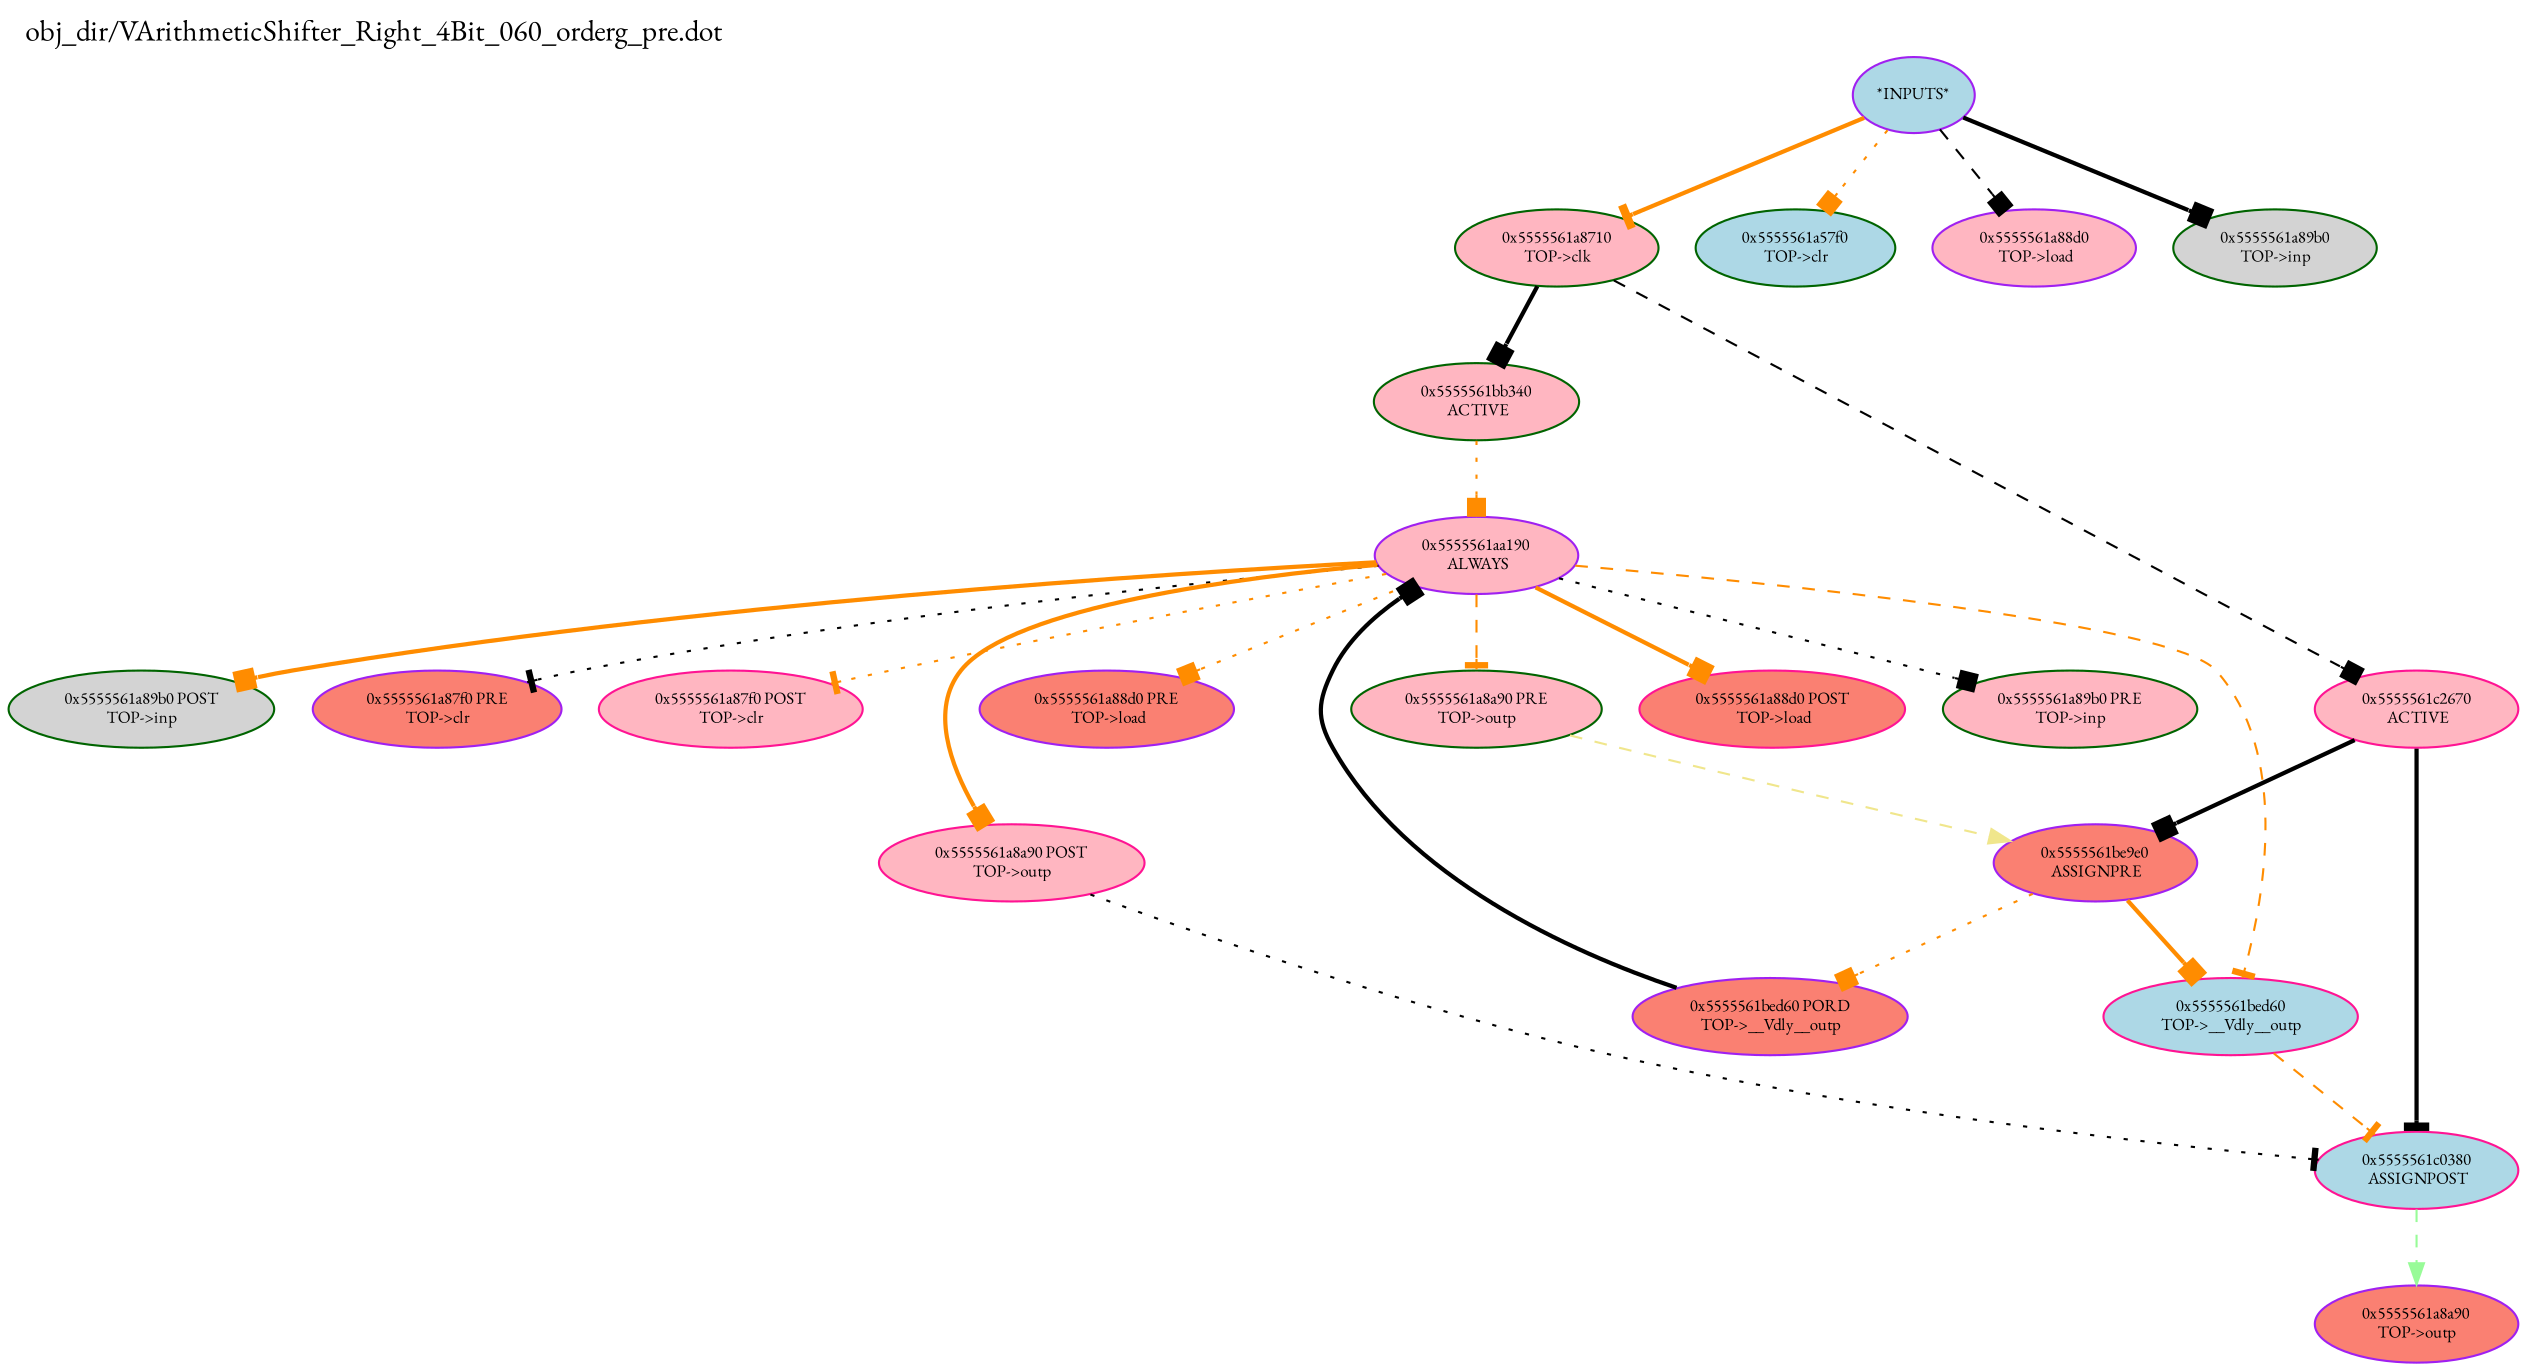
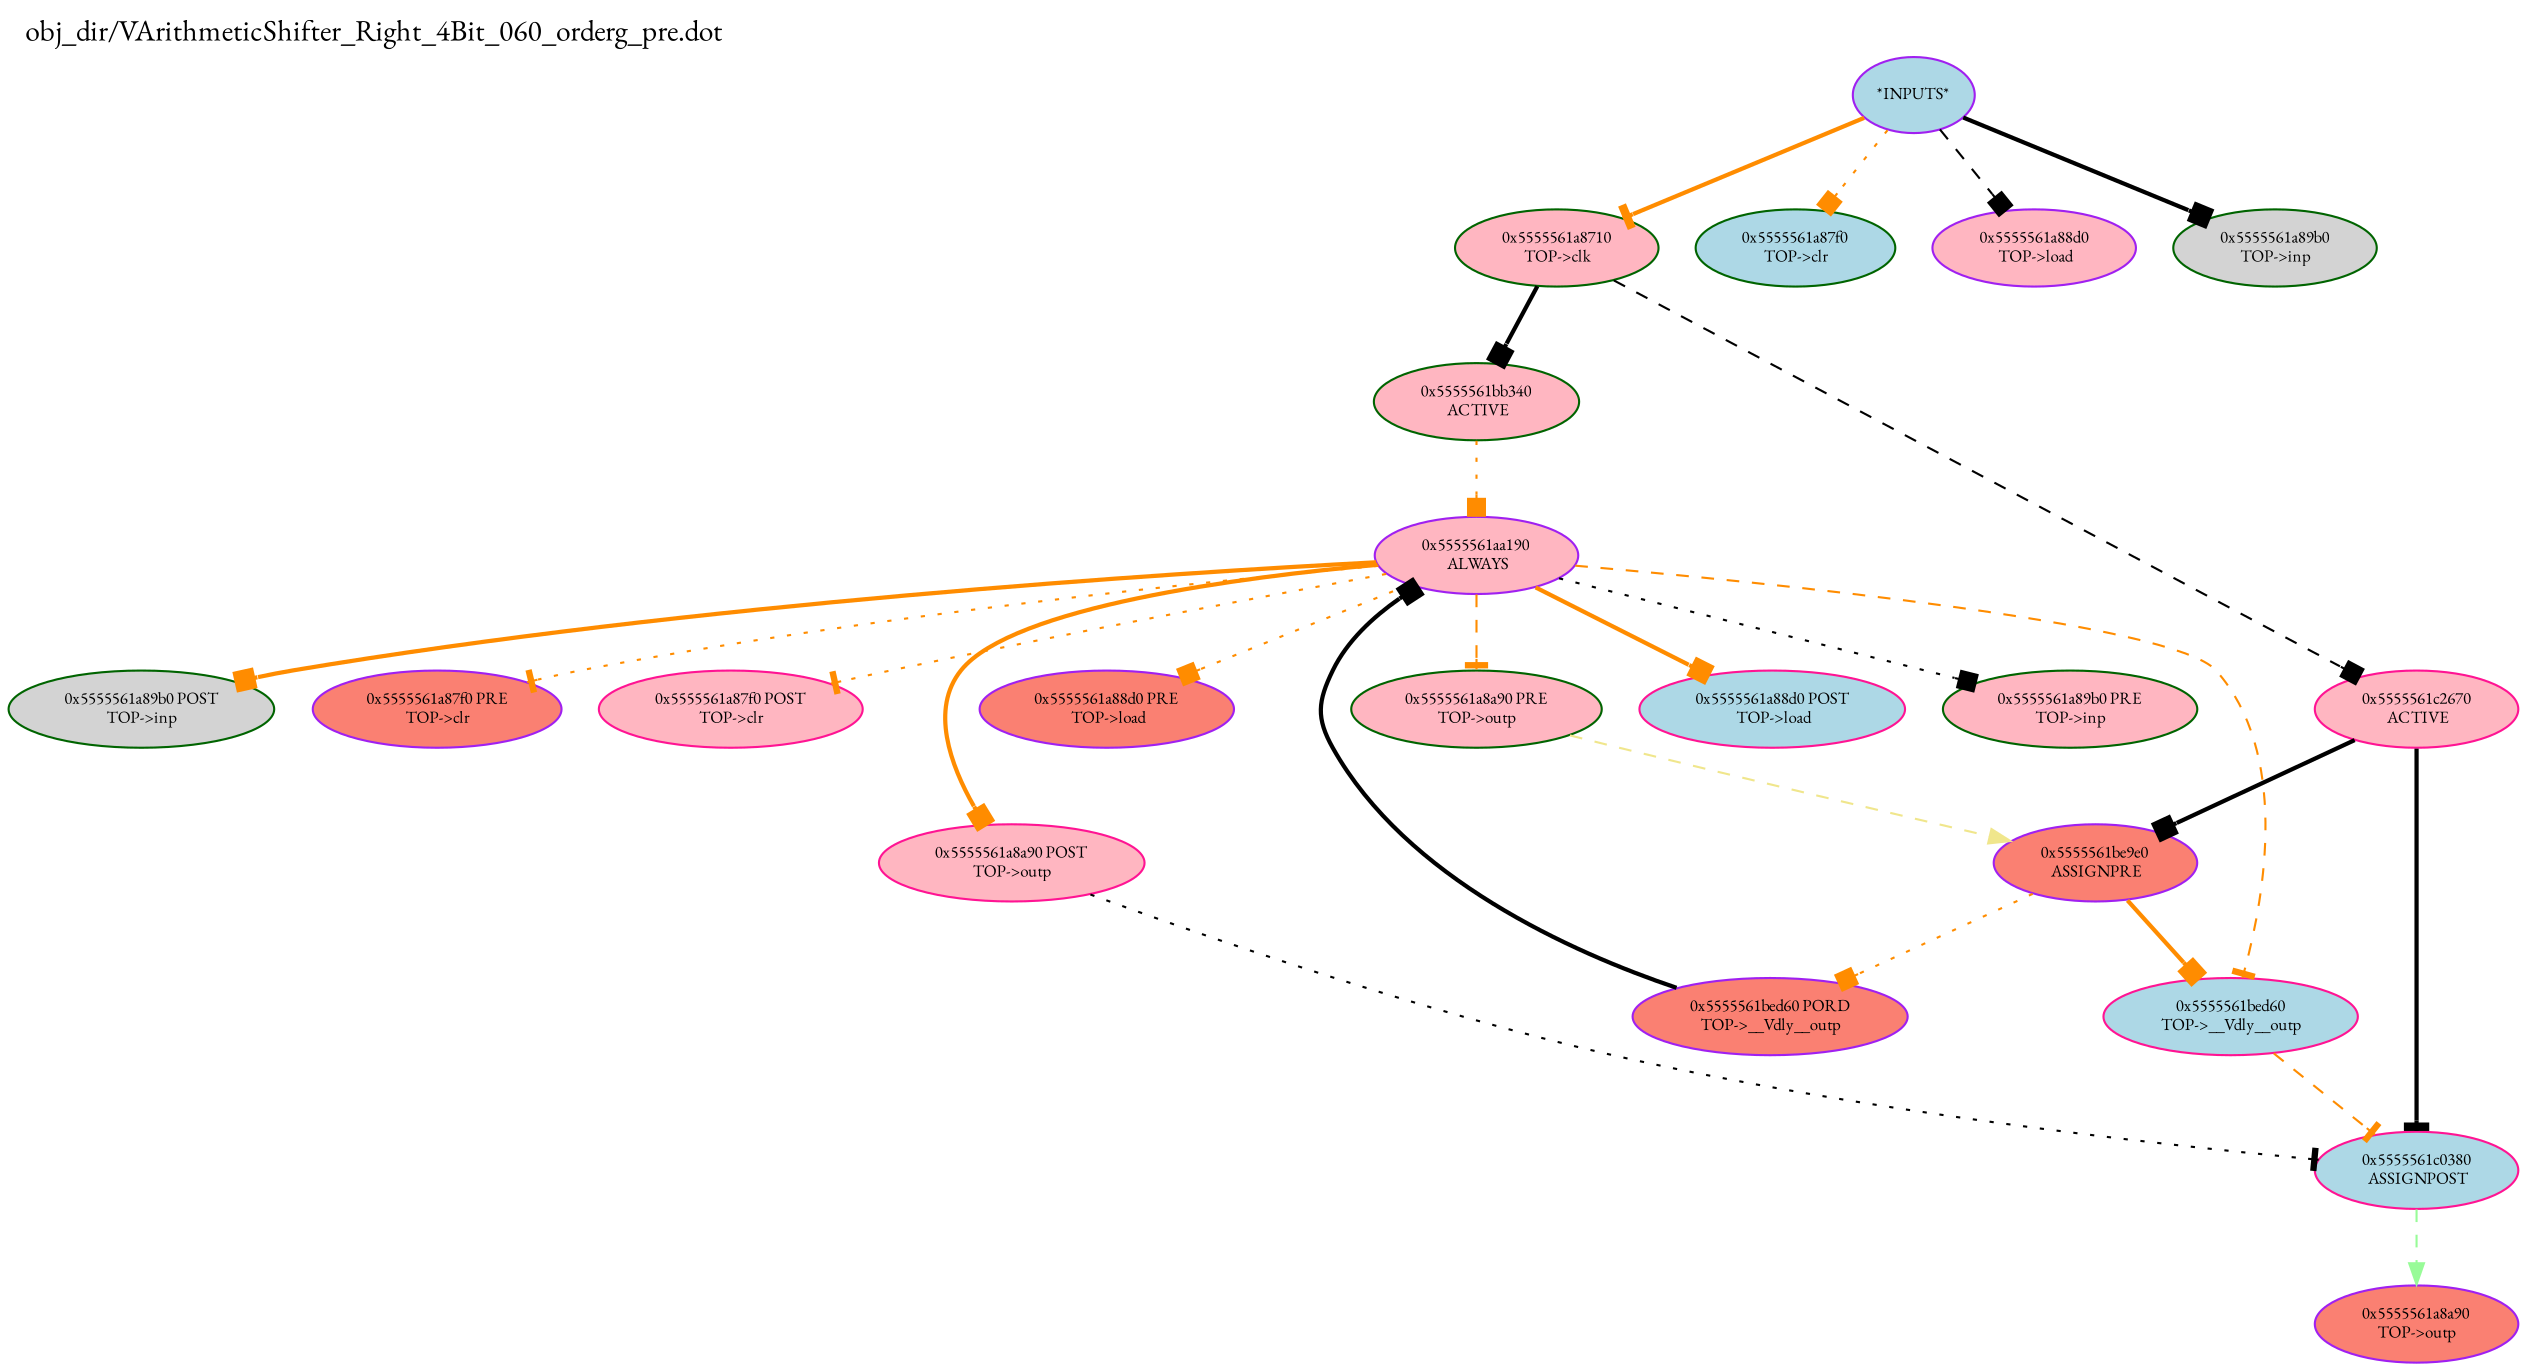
(1795, 248) -> (1795, 248)
(957, 612) -> (957, 612)
(1772, 709) -> (1772, 709)
